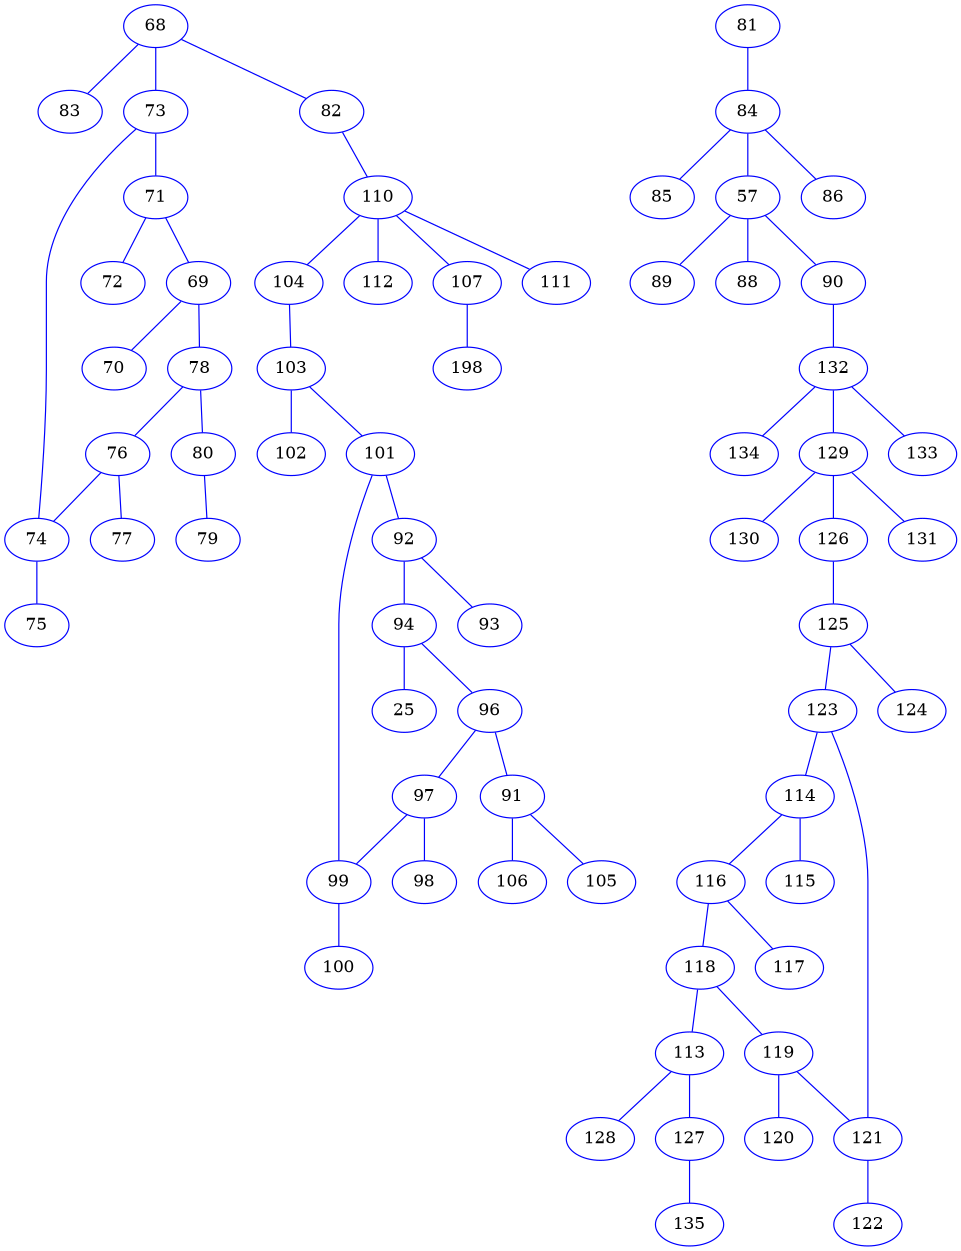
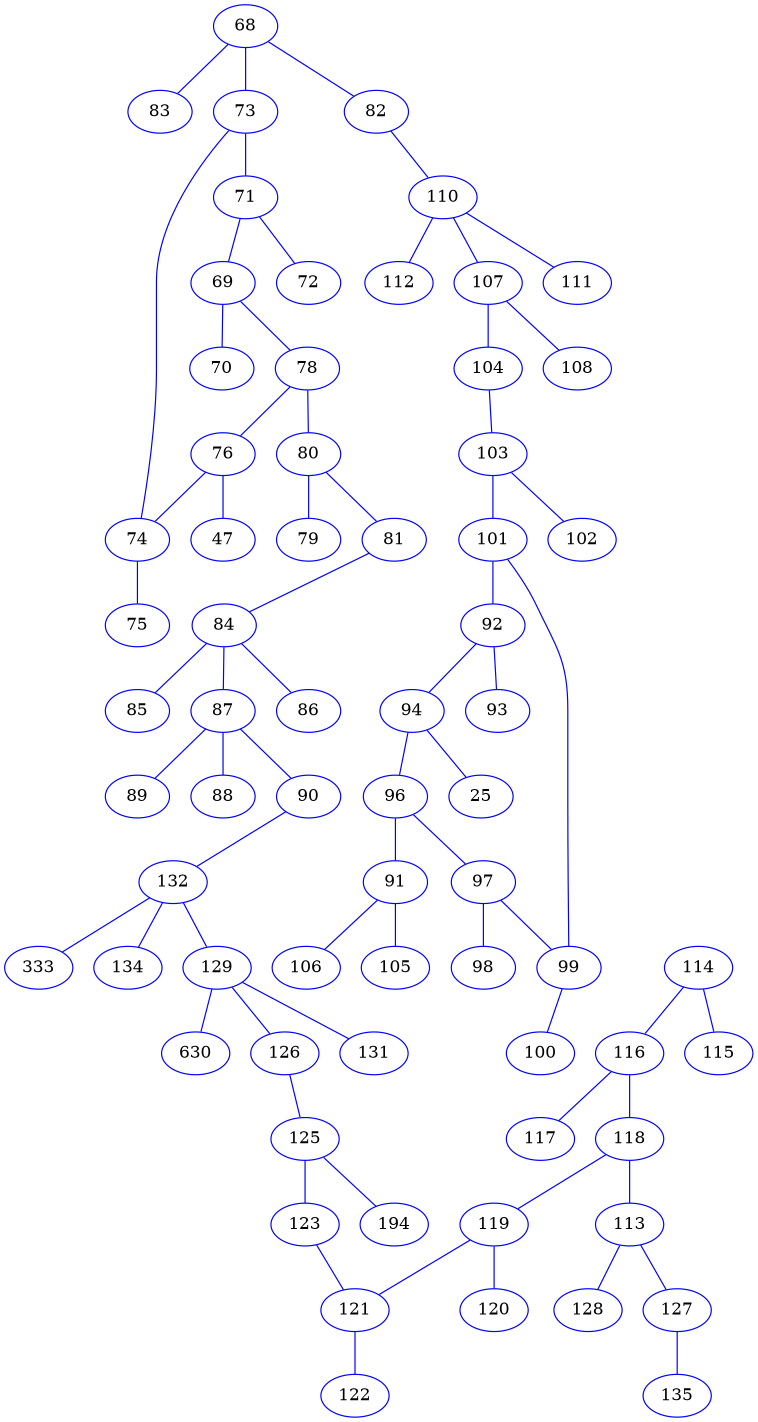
(748, 197) -> (223, 711)
(333, 240) -> (488, 326)
(467, 369) -> (577, 369)
(923, 454) -> (39, 968)
none -> (351, 497)
(122, 540) -> (223, 540)
(744, 540) -> (196, 1053)
(912, 711) -> (394, 1225)
(811, 754) -> none
